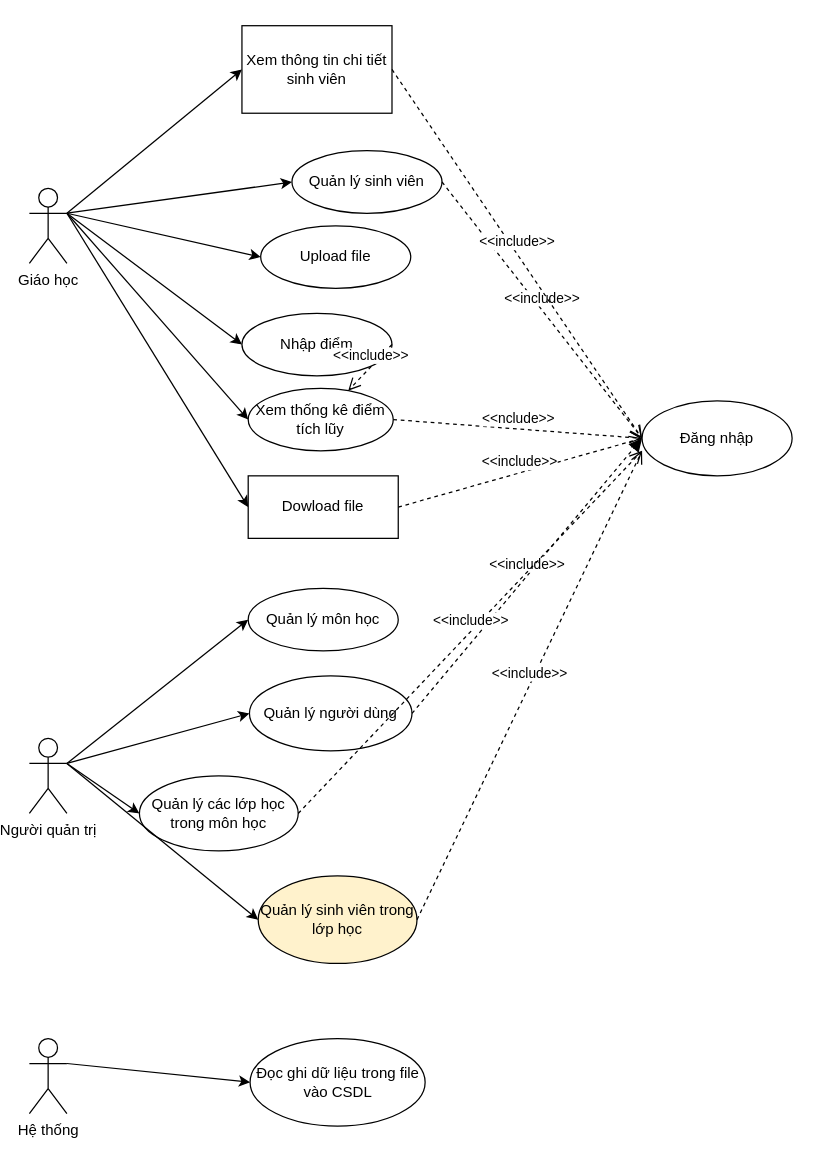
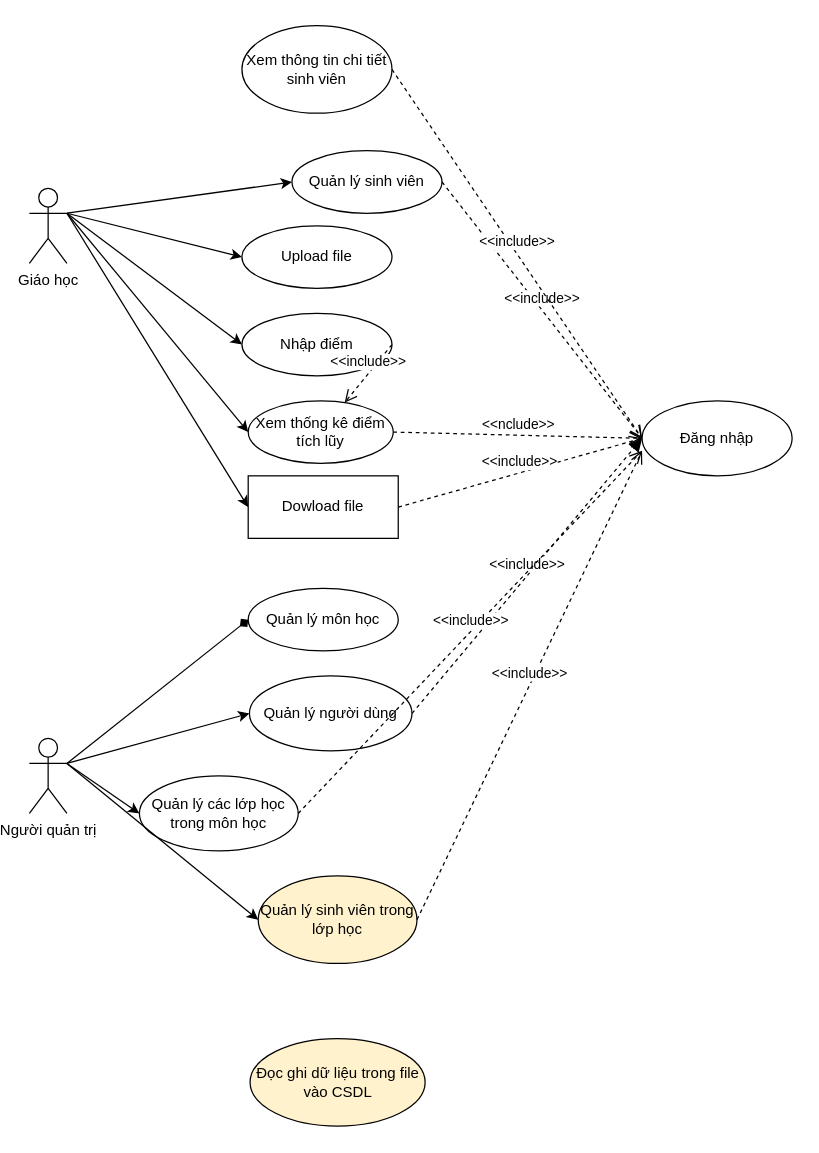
(317, 69) -> (317, 69)
(152, 143) -> none
(336, 257) -> (317, 257)
(321, 419) -> (321, 432)
(240, 626) -> (240, 626)
(154, 1072) -> none
(48, 1076) -> none
(338, 1082) -> (338, 1082)
